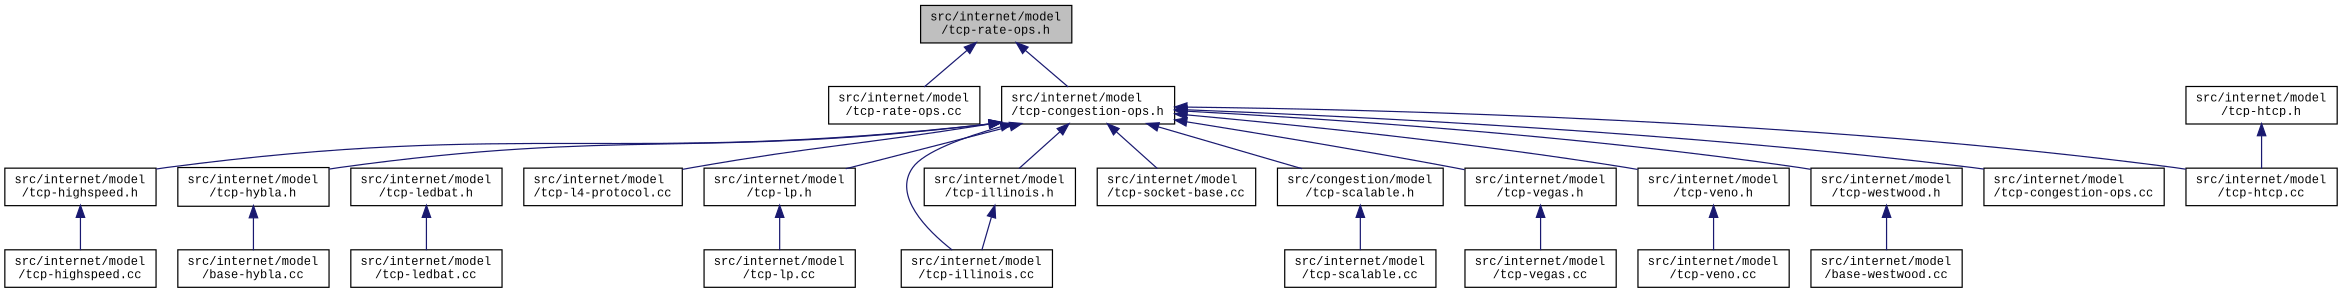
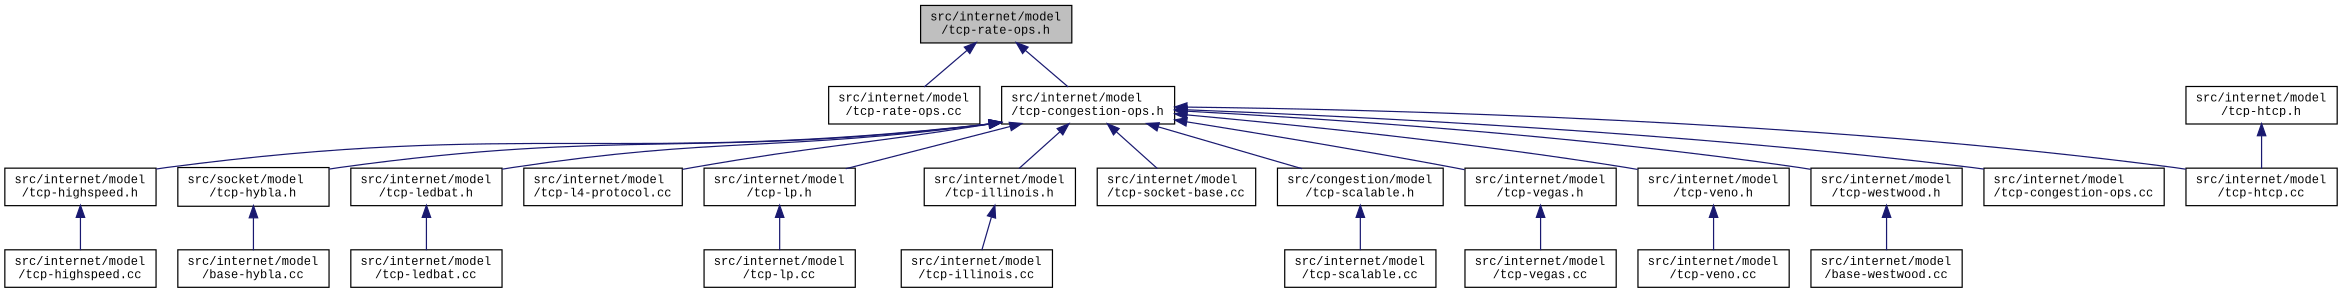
(912, 169) -> (636, 152)
(253, 187) -> (253, 187)
